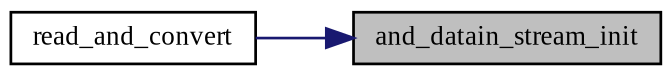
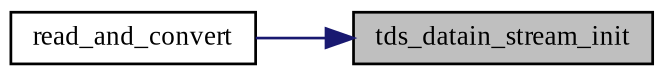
(507, 38) -> (503, 38)
